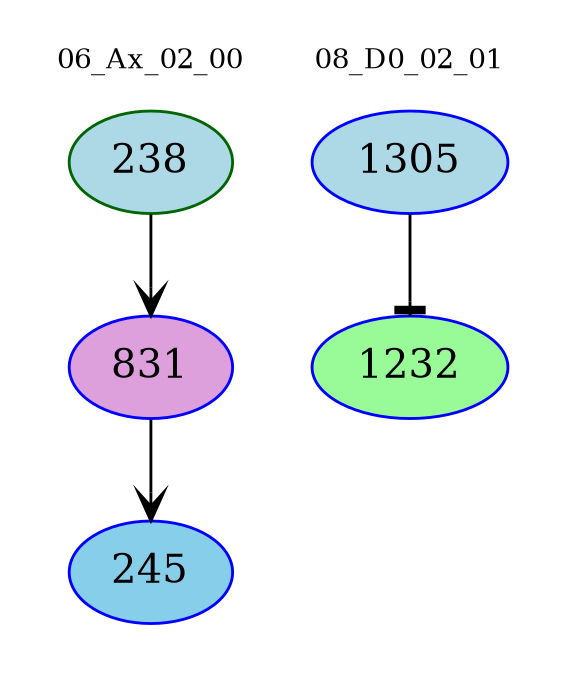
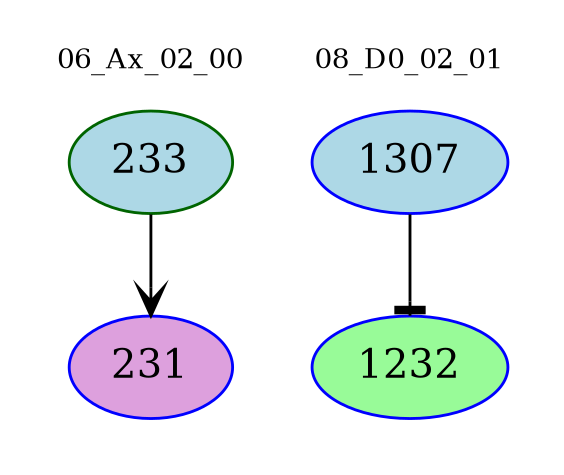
(151, 162) -> (151, 162)
(410, 162) -> (410, 162)
(151, 367) -> (151, 367)
(151, 572) -> none
